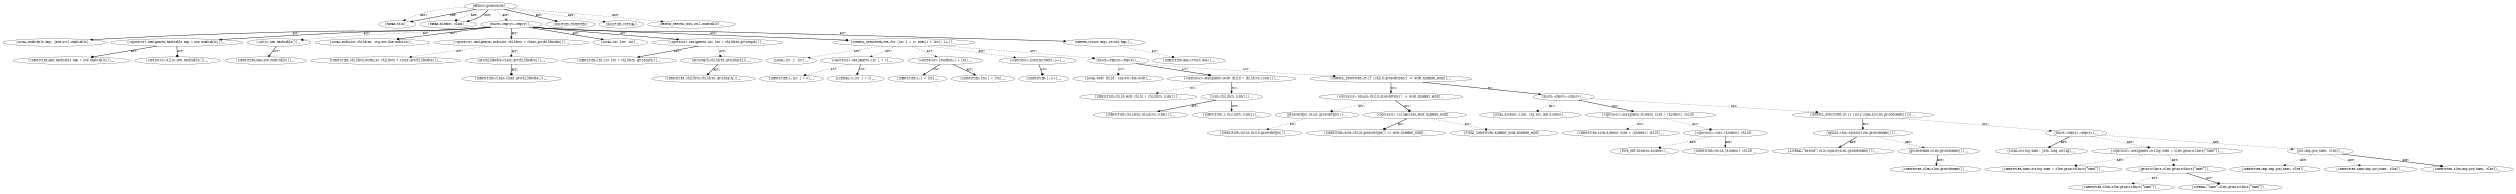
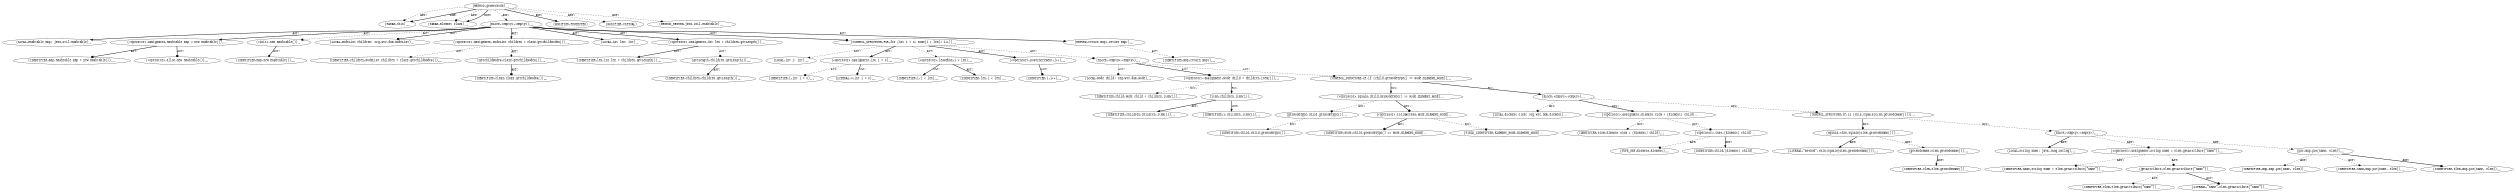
(884, 51) -> (884, 51)
(971, 52) -> (971, 52)
